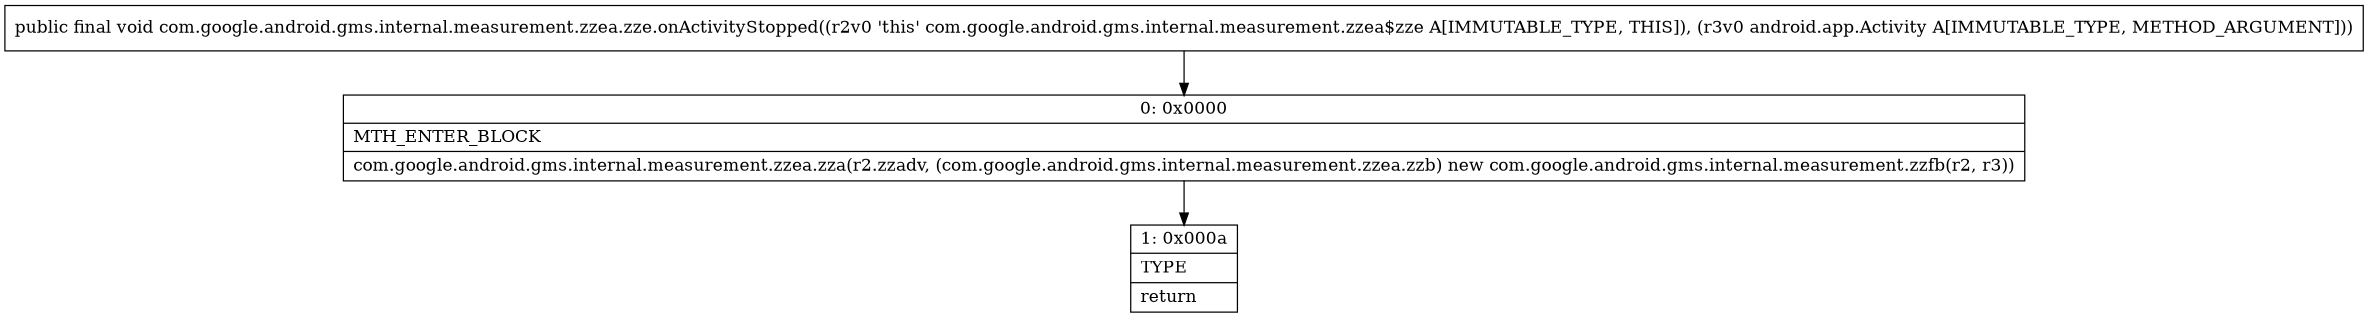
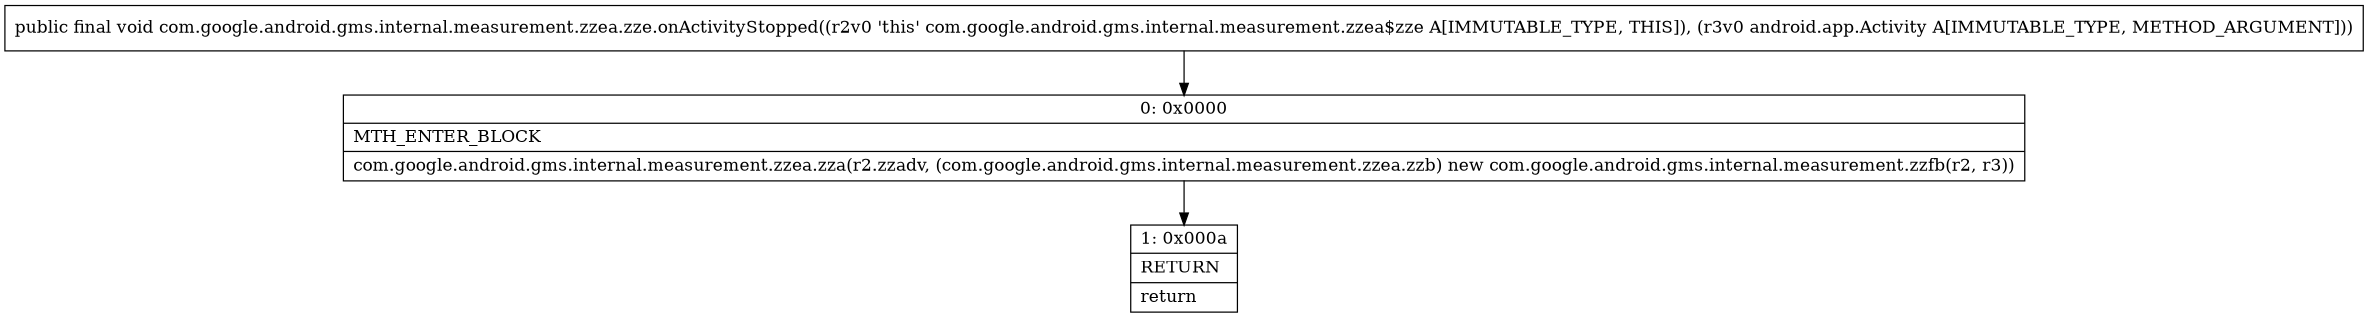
(1164, 267) -> (1180, 267)
